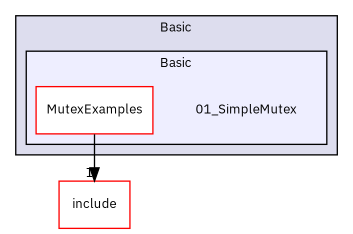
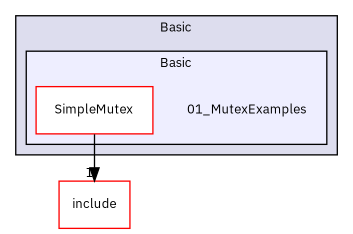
(94, 110) -> (94, 110)
(247, 110) -> (247, 110)
